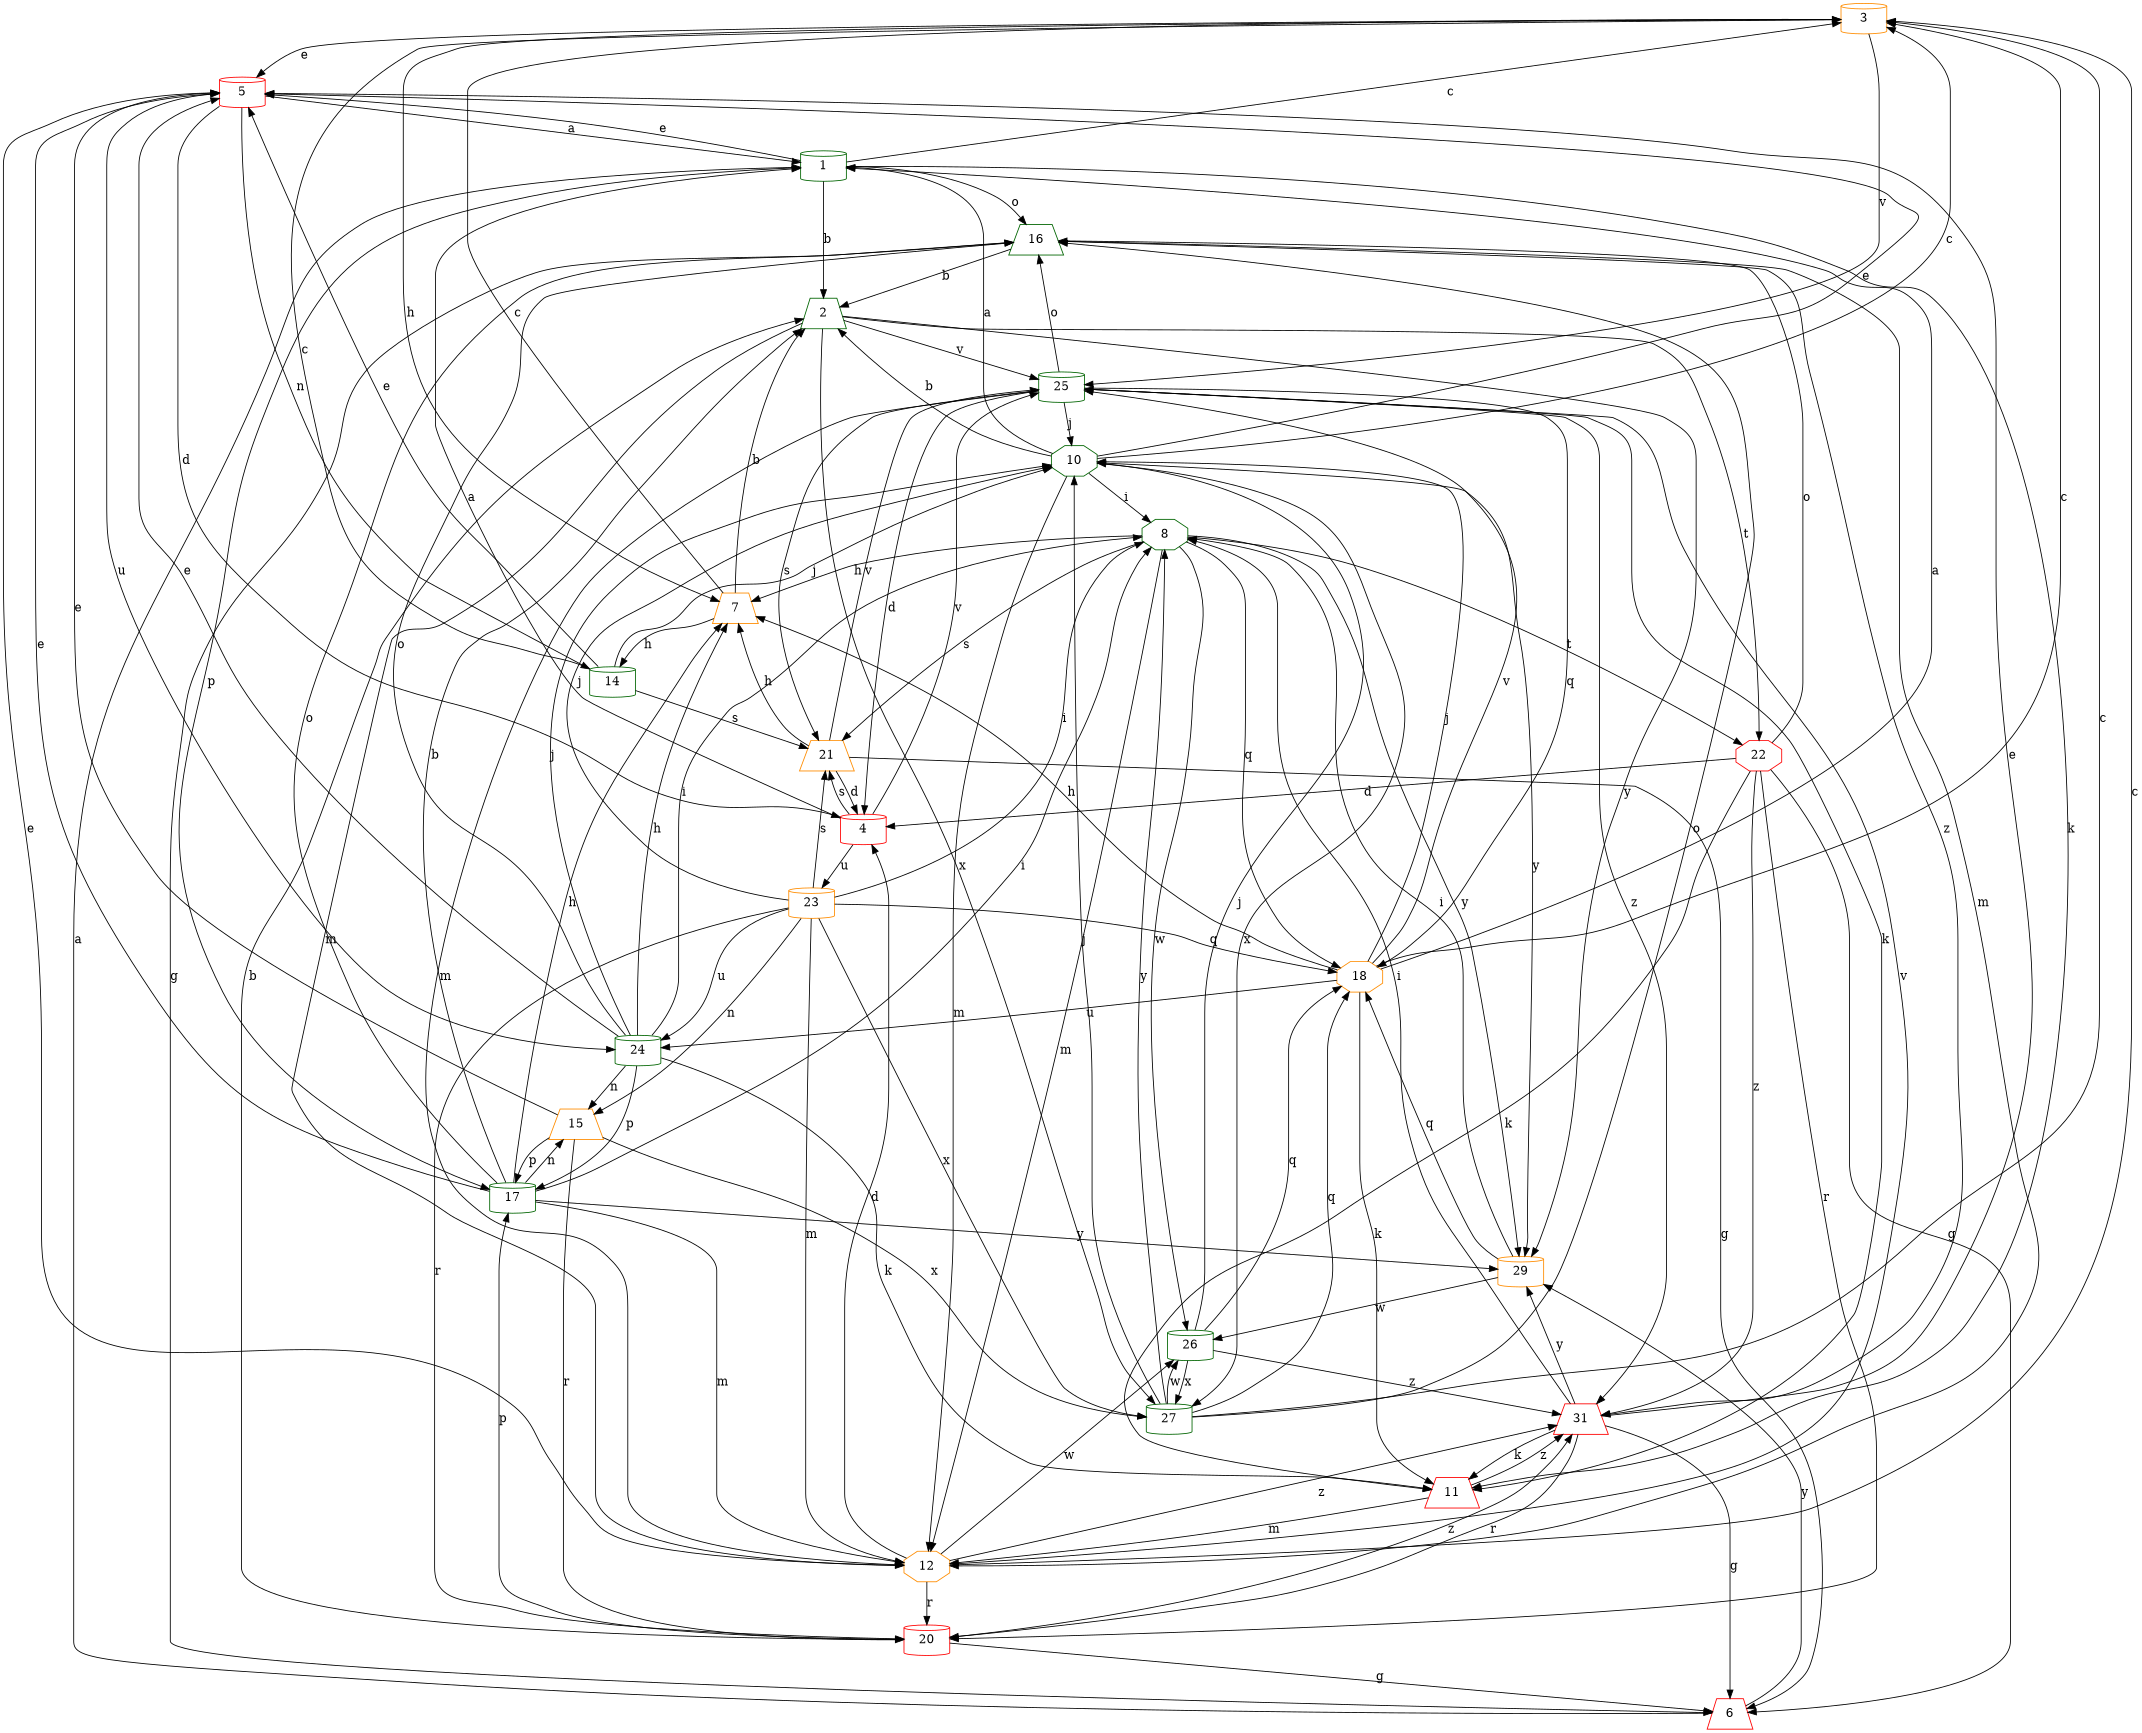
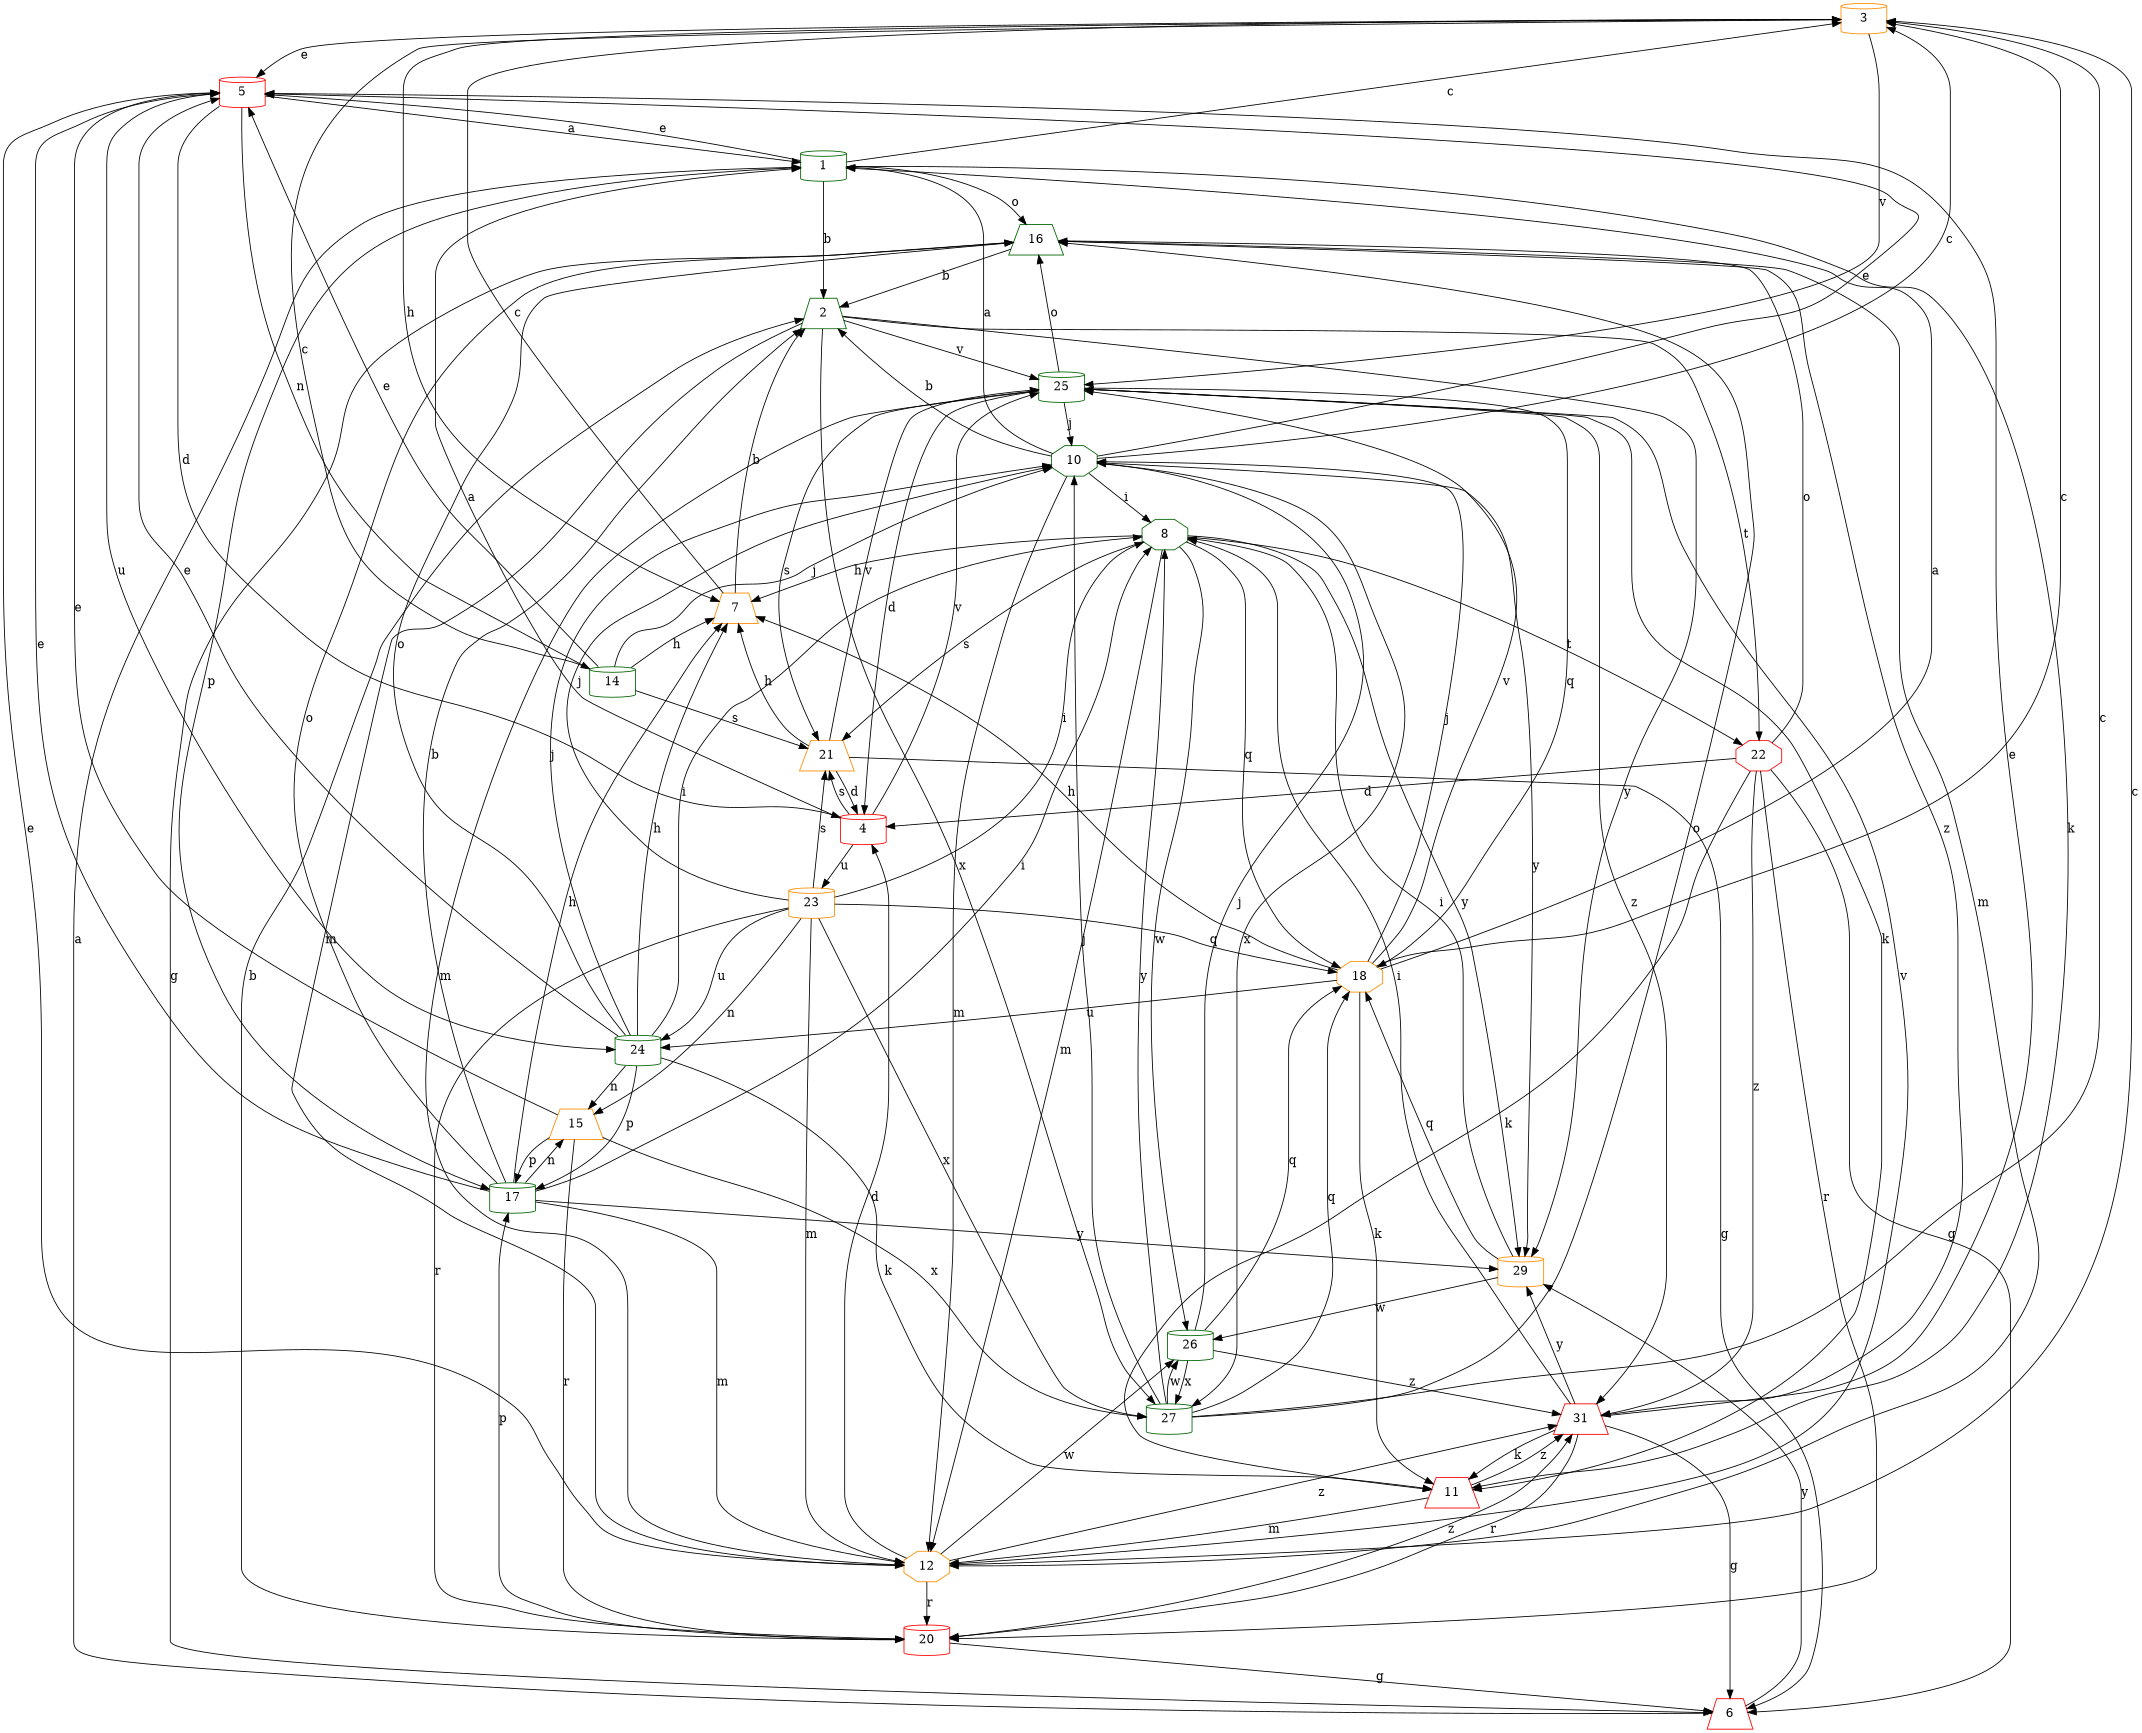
(669, 629) -> (667, 642)
